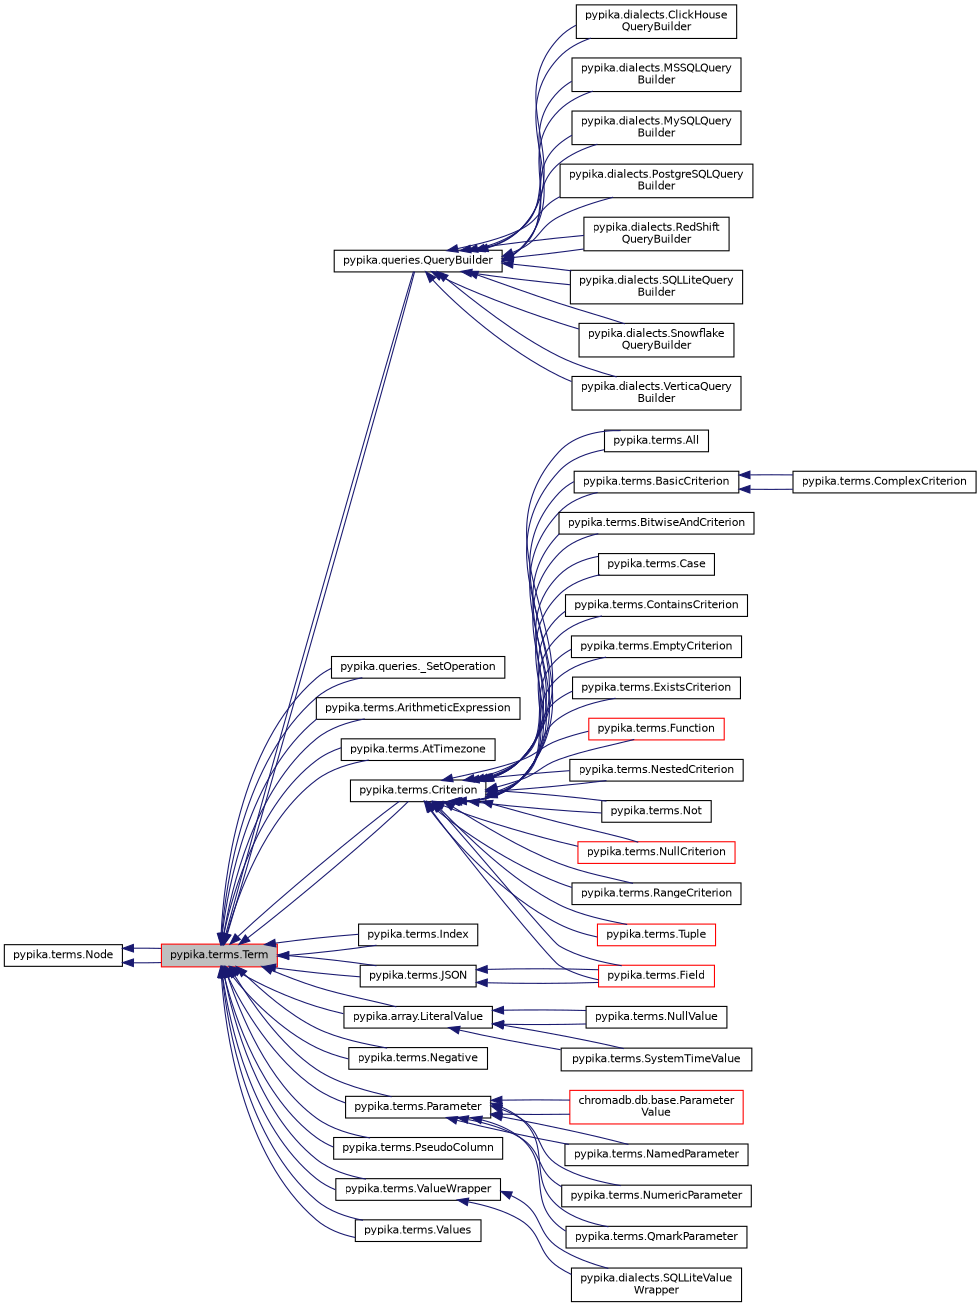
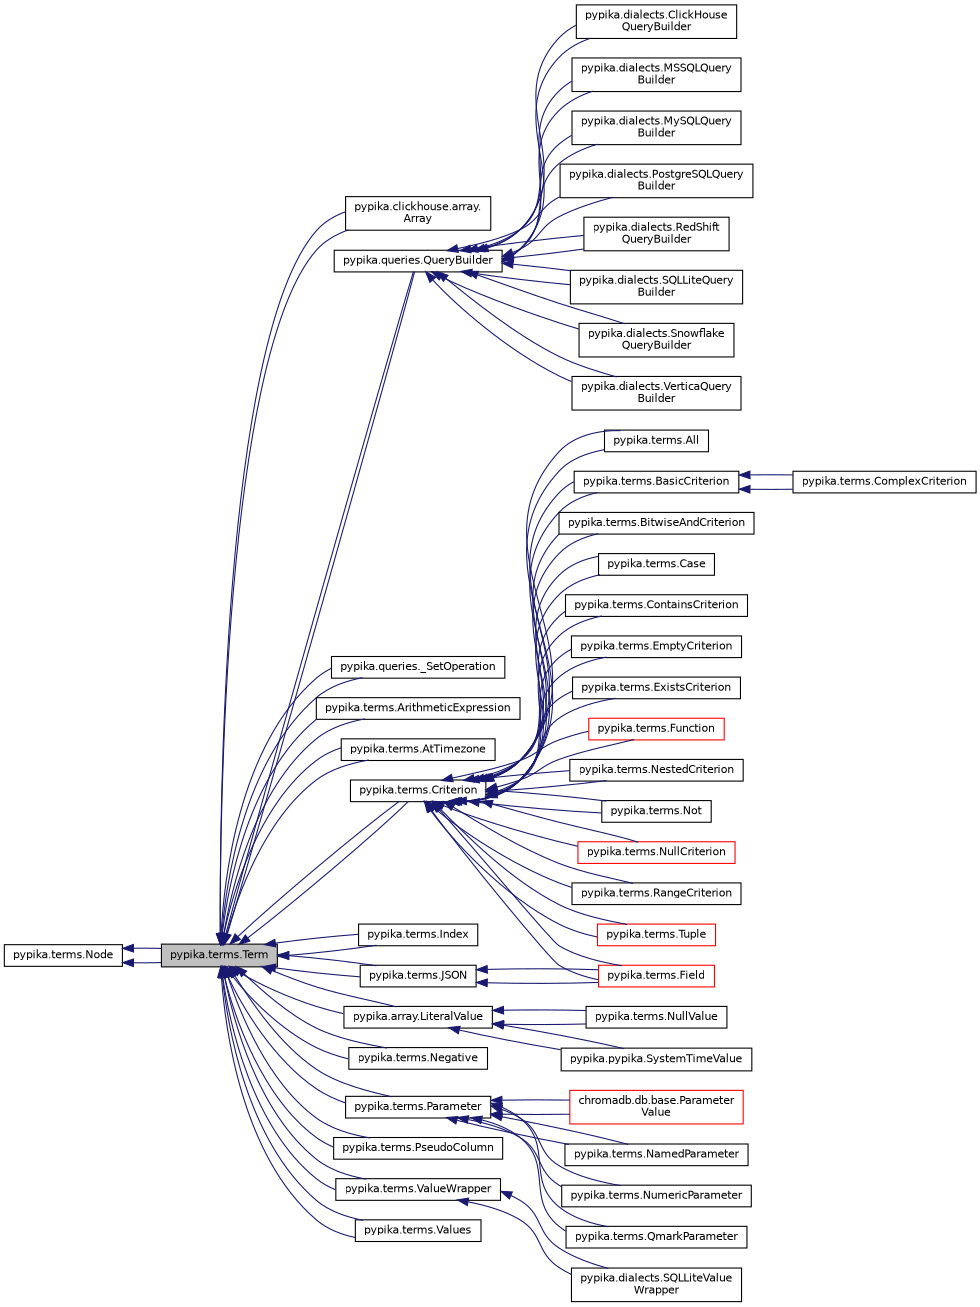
none -> (418, 213)
(219, 955) -> (219, 955)
(656, 1060) -> (656, 1060)
